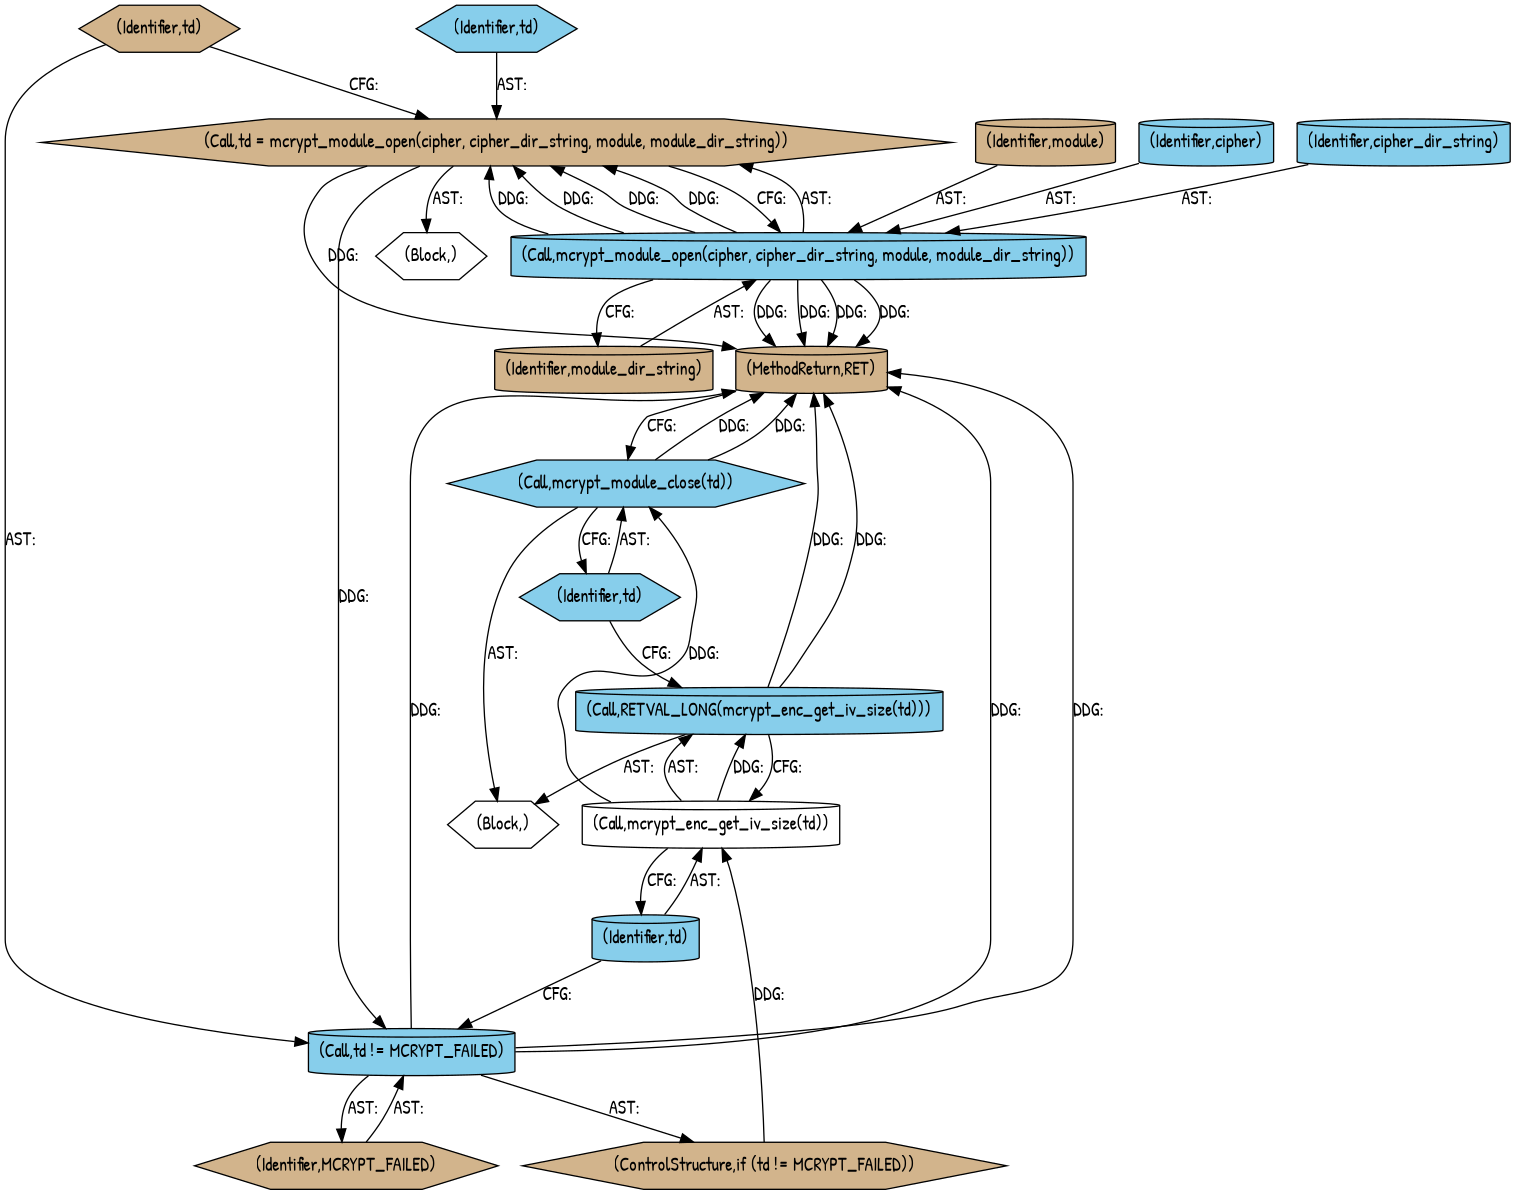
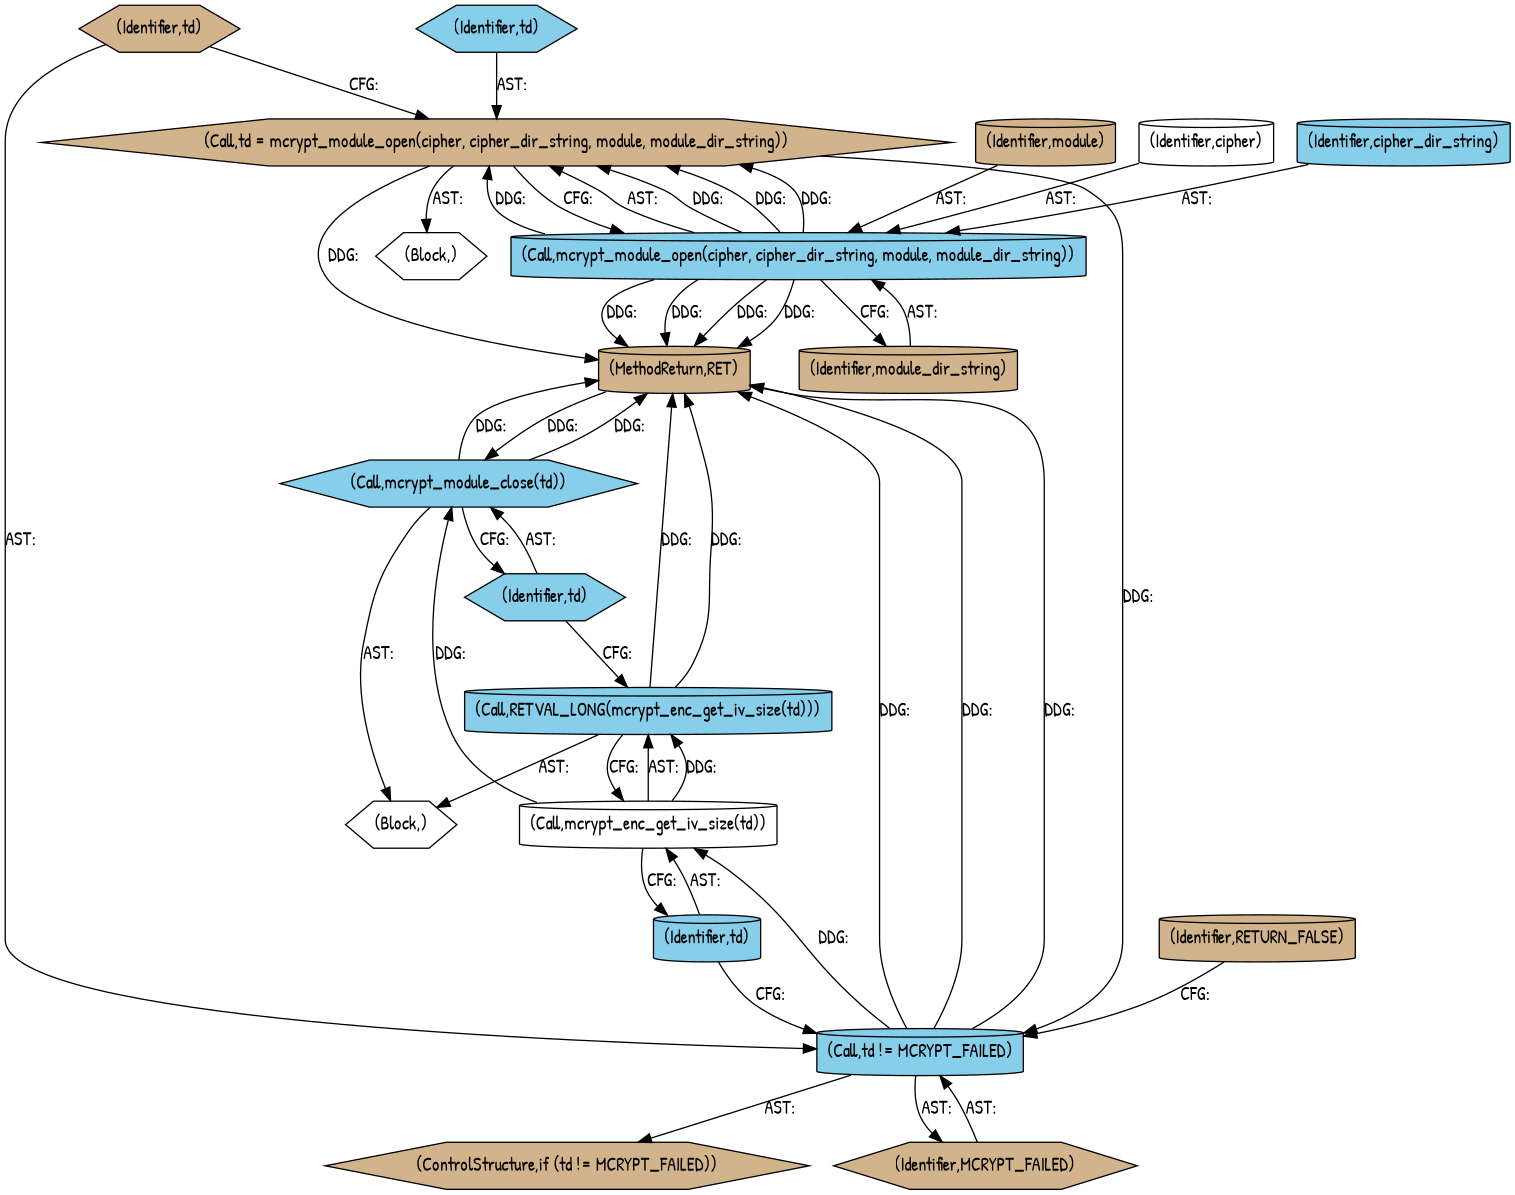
(1206, 142) -> (1206, 142)
(664, 427) -> (565, 427)
none -> (1257, 938)
(754, 1000) -> (800, 939)
